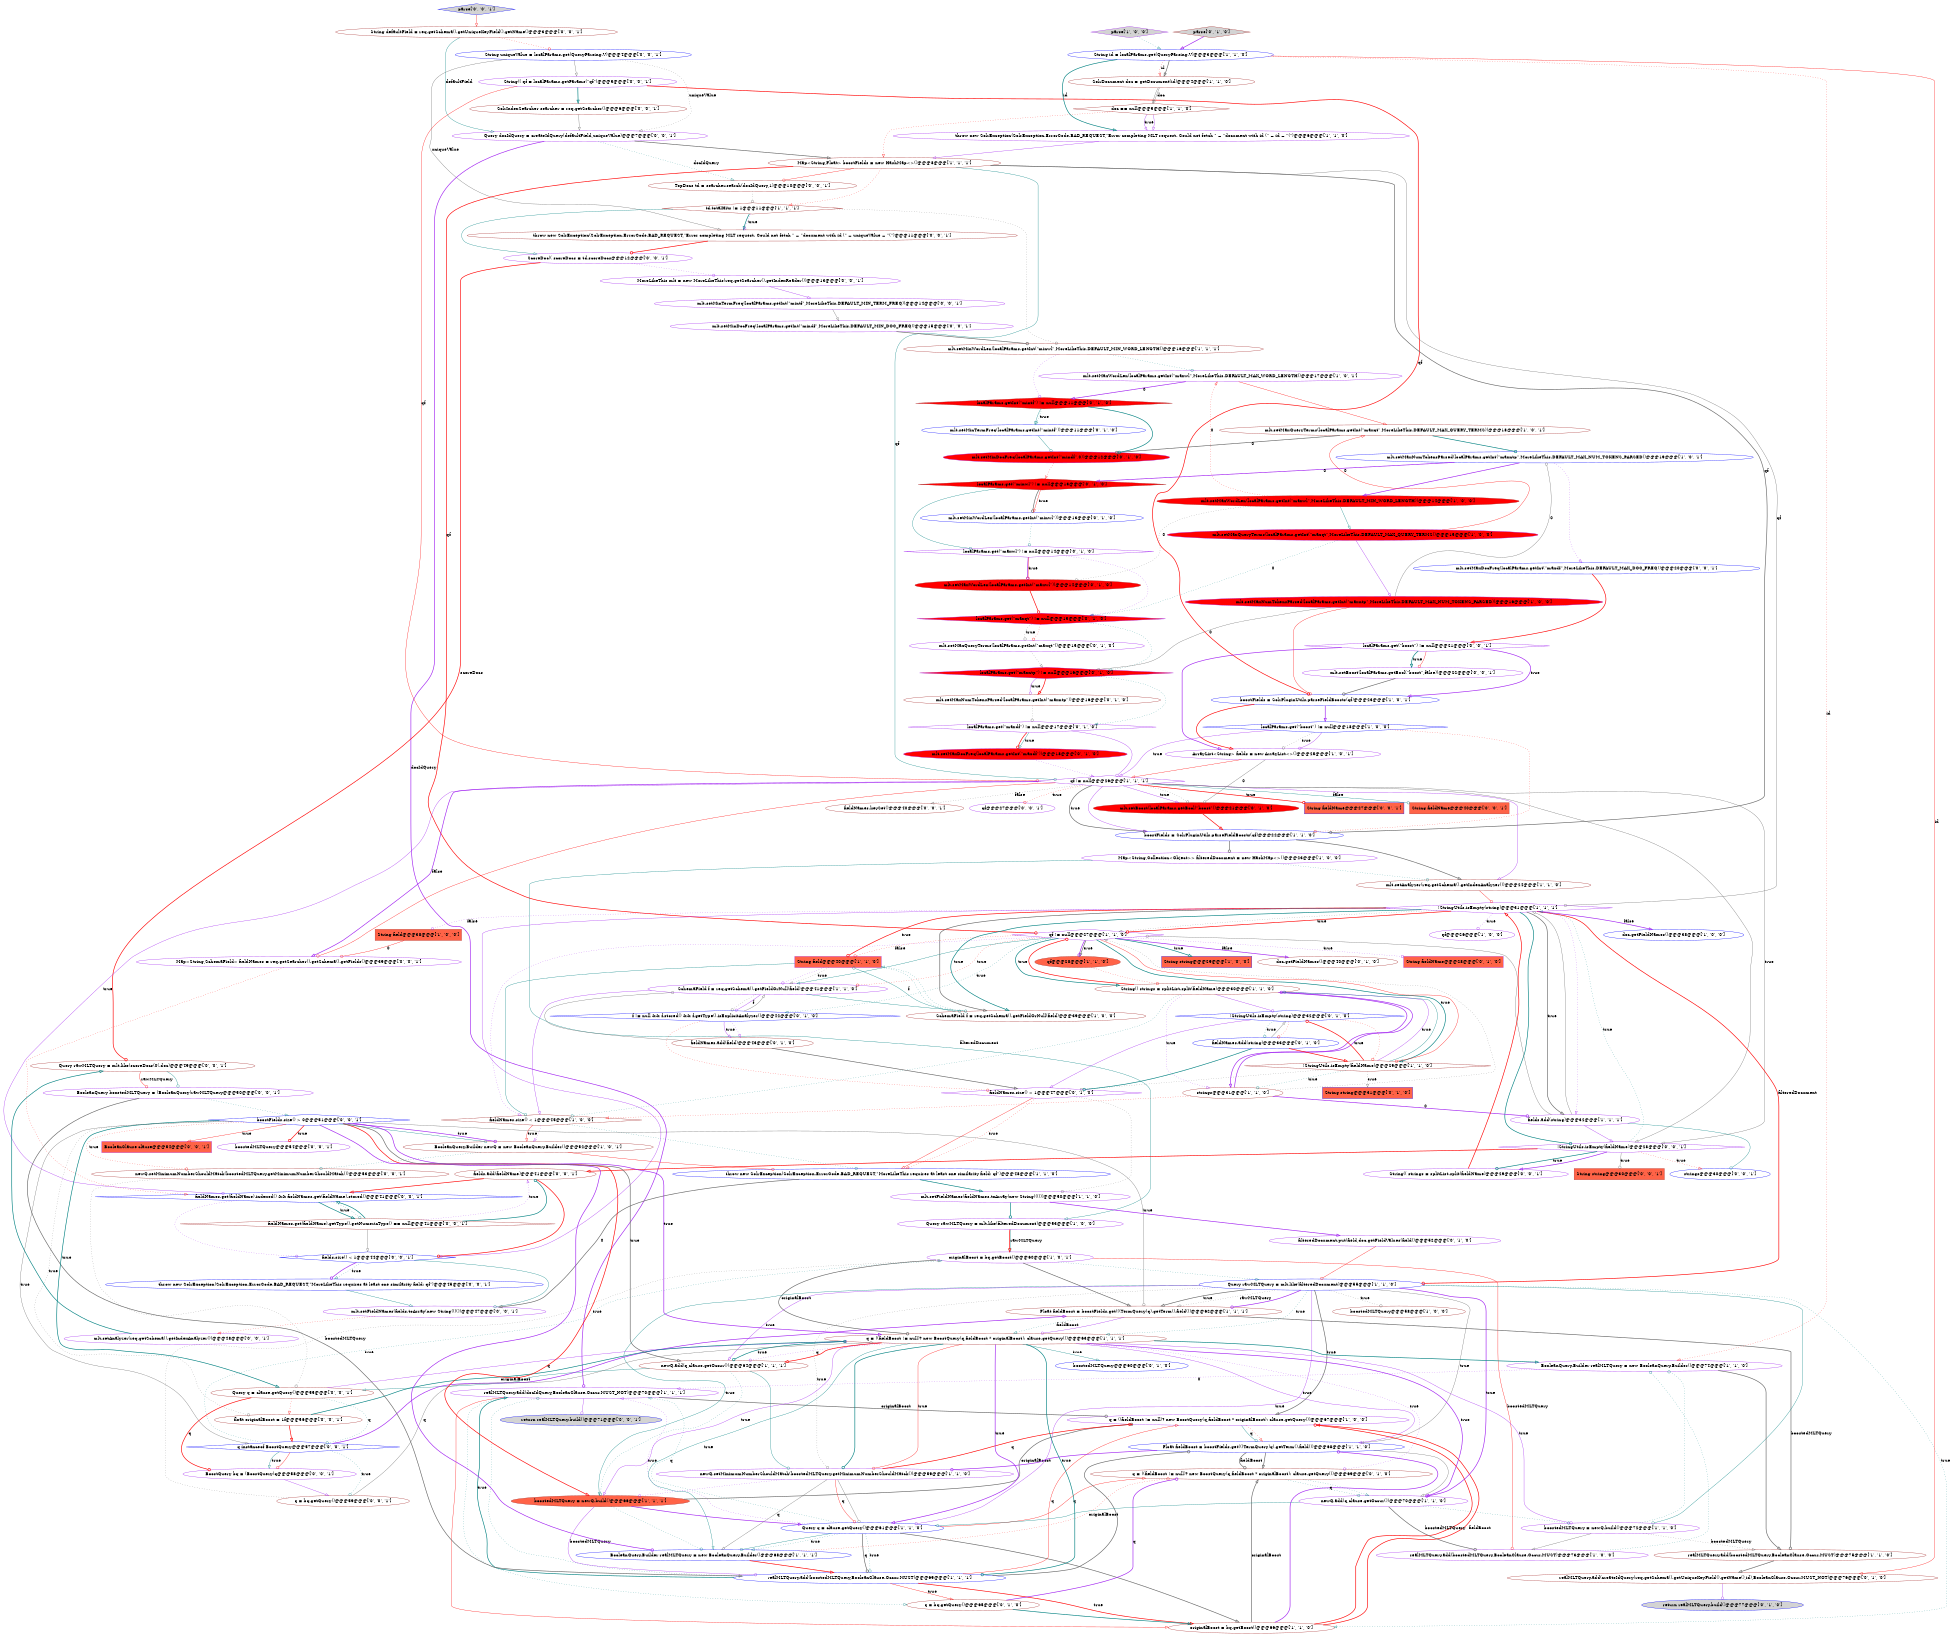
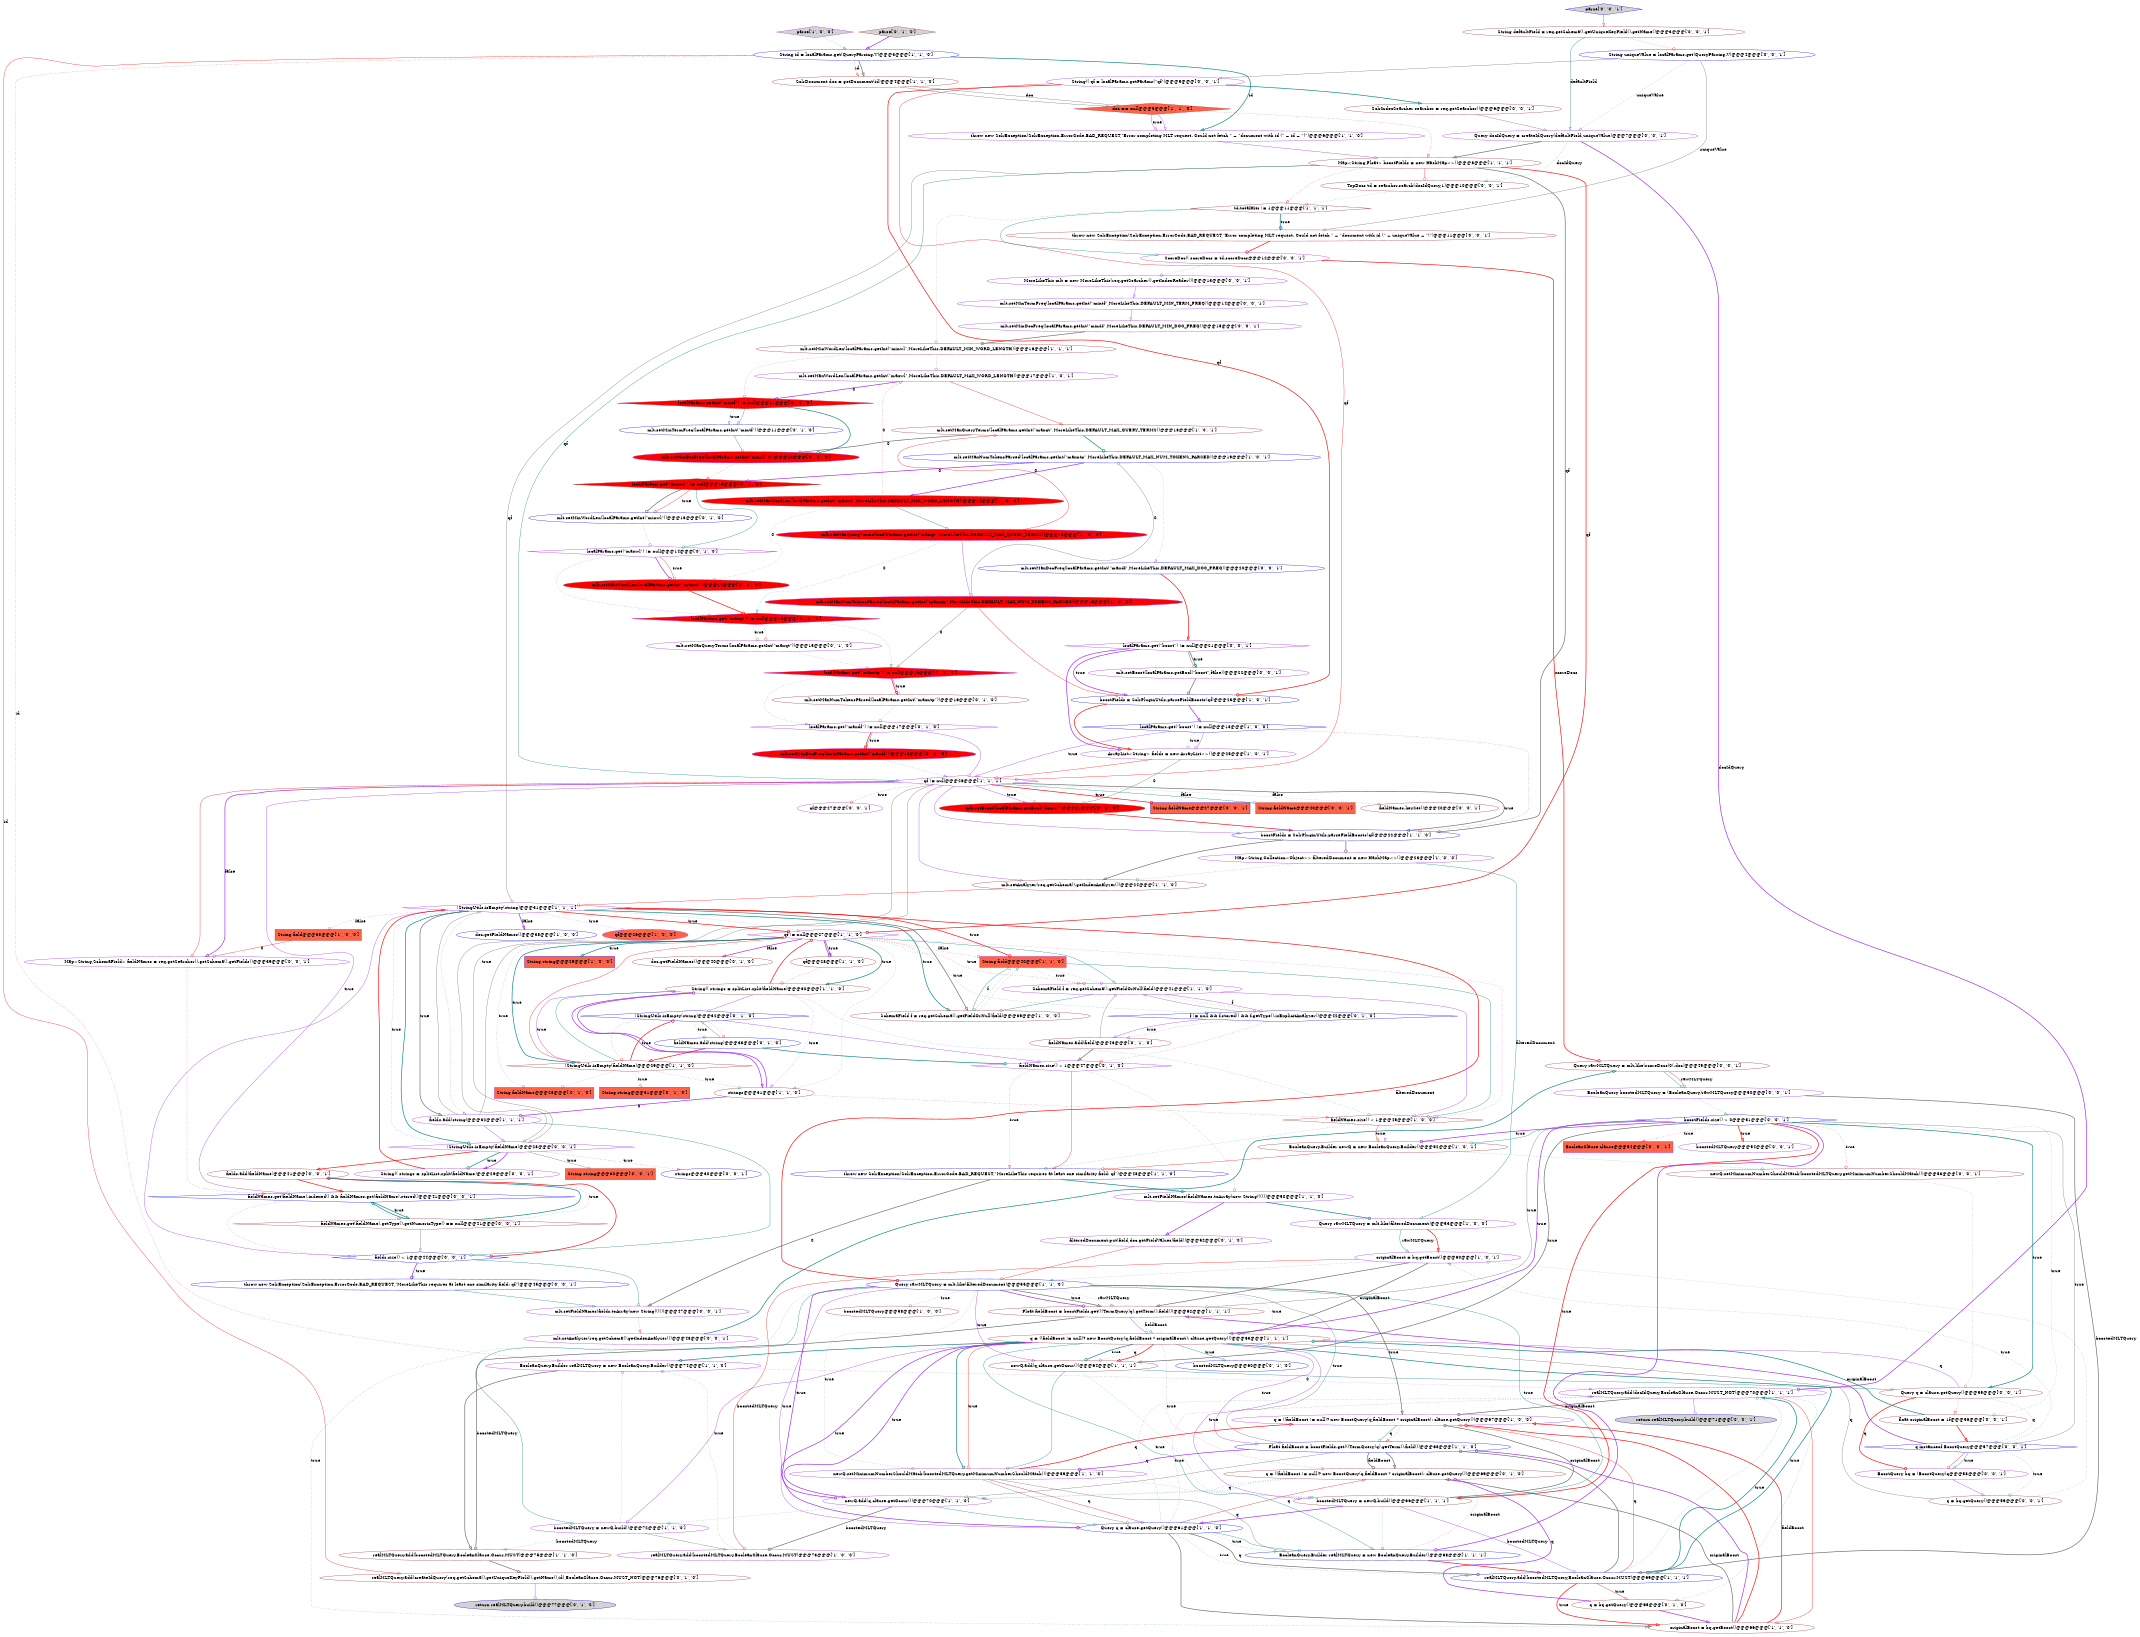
(1151, 109) -> (1152, 109)
(1472, 935) -> (645, 935)
(698, 945) -> (1272, 962)
(1078, 962) -> (833, 962)
(1431, 988) -> (855, 1004)
(1204, 1079) -> (589, 1079)
(1705, 1131) -> (768, 1225)
(297, 1132) -> (1740, 1132)
(238, 1133) -> (1681, 1133)
(600, 1501) -> (1383, 1501)
(1100, 1618) -> (1683, 1616)
